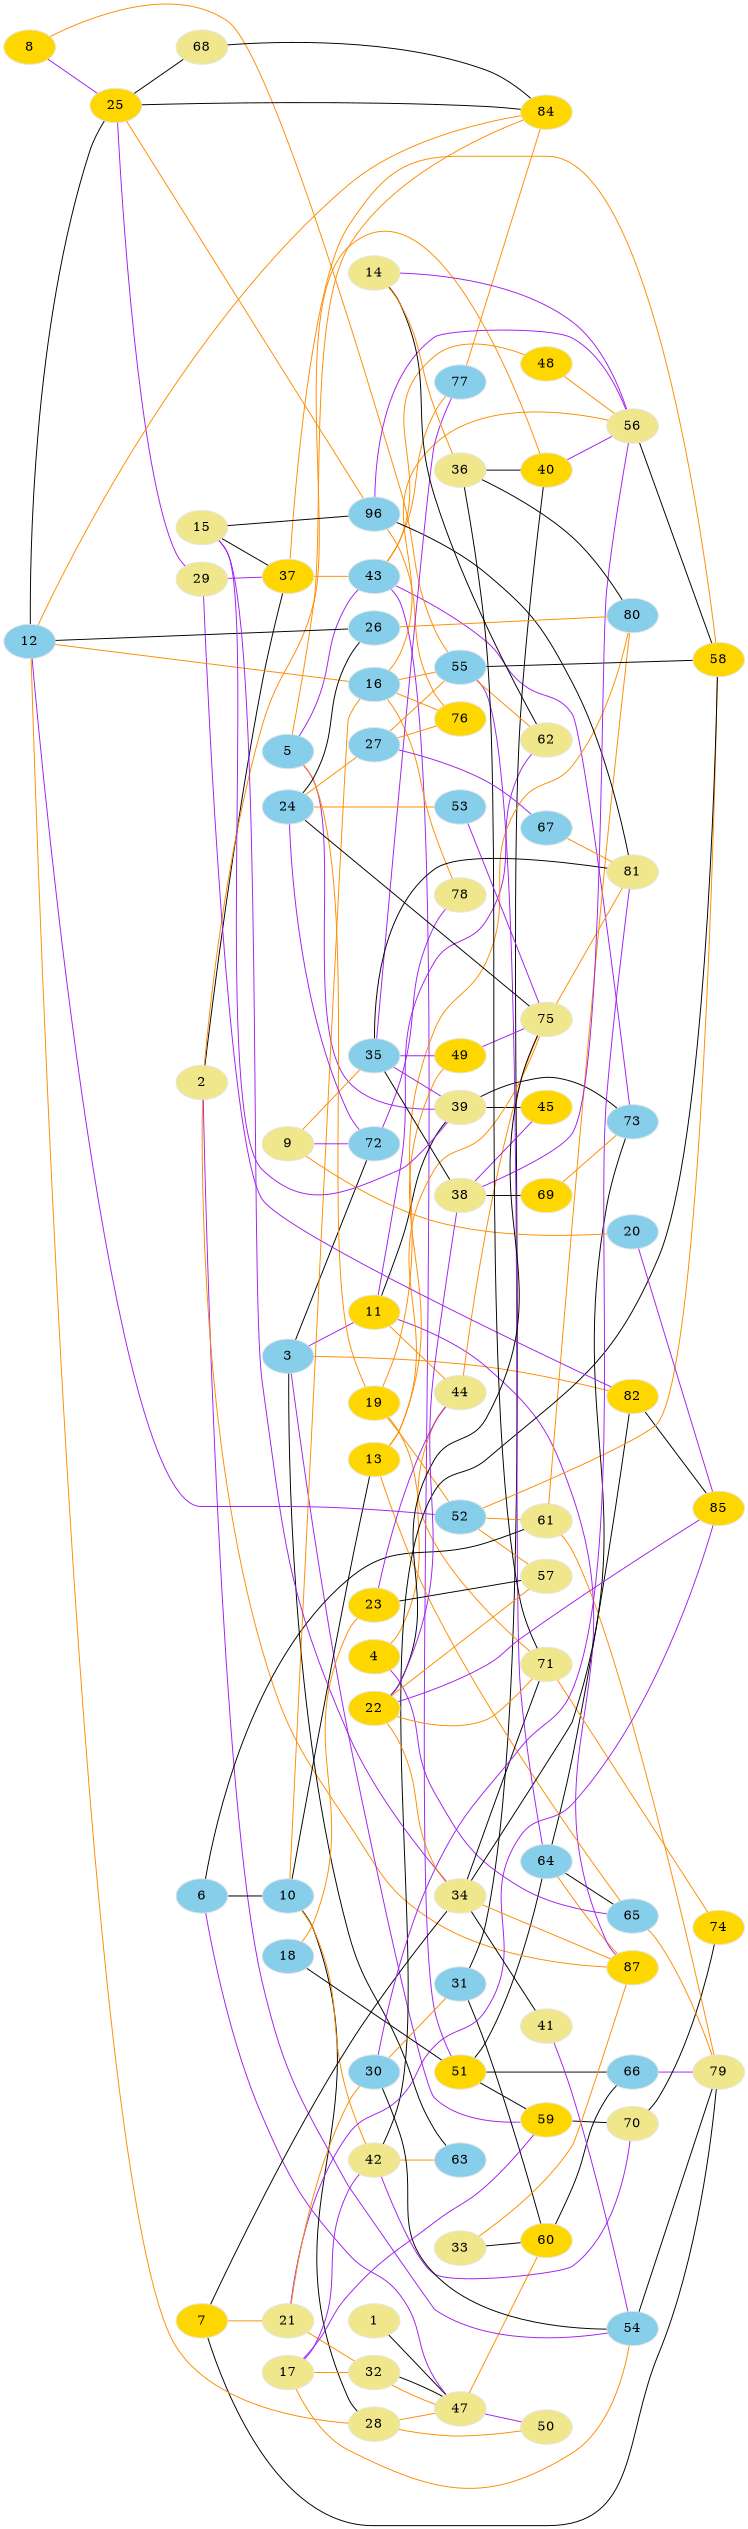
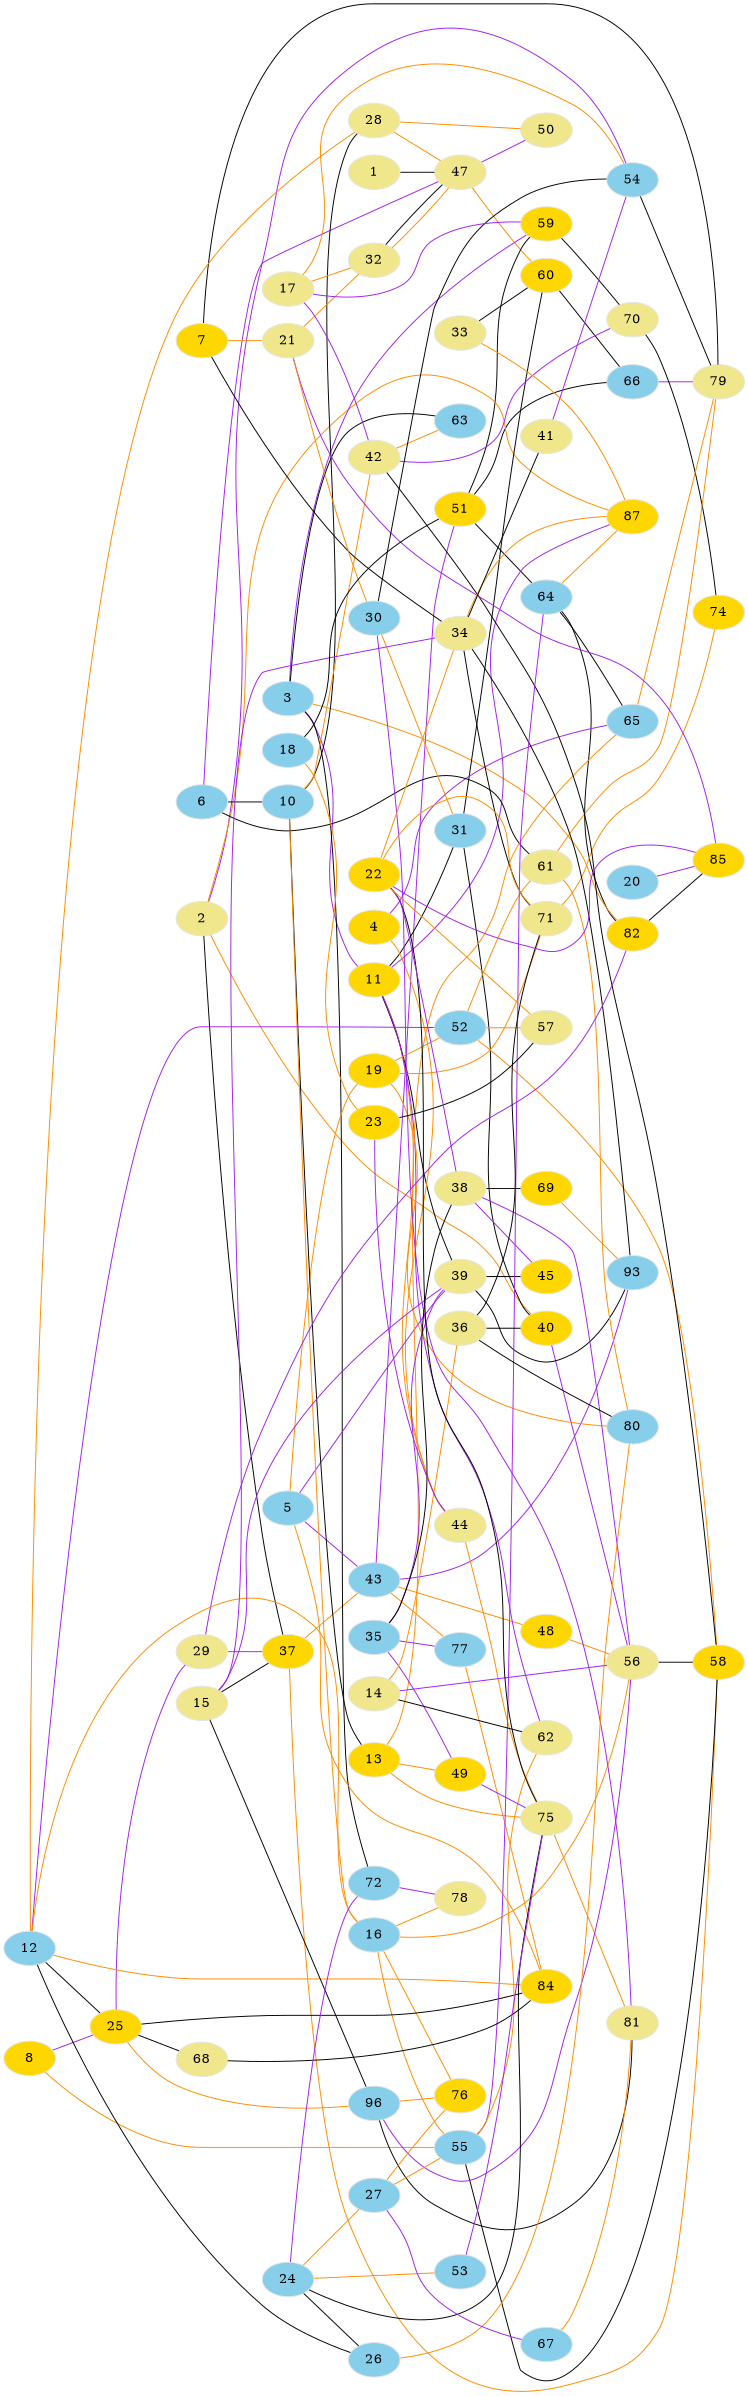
(438, 868) -> none
none -> (430, 900)
(633, 1122) -> (633, 1273)
(288, 1144) -> none
